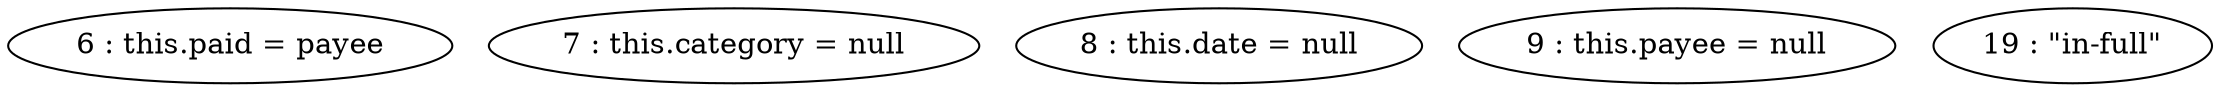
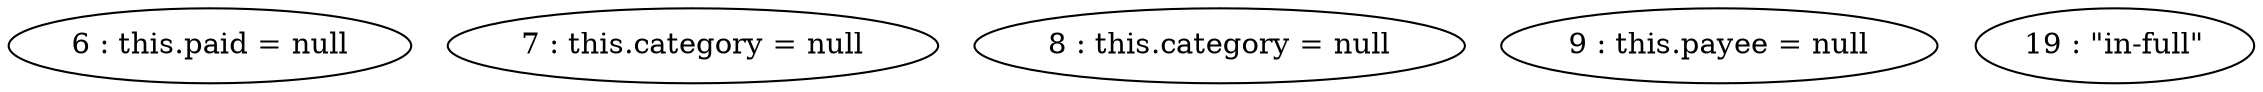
(230, 46) -> (210, 46)
(1219, 46) -> (1220, 46)
